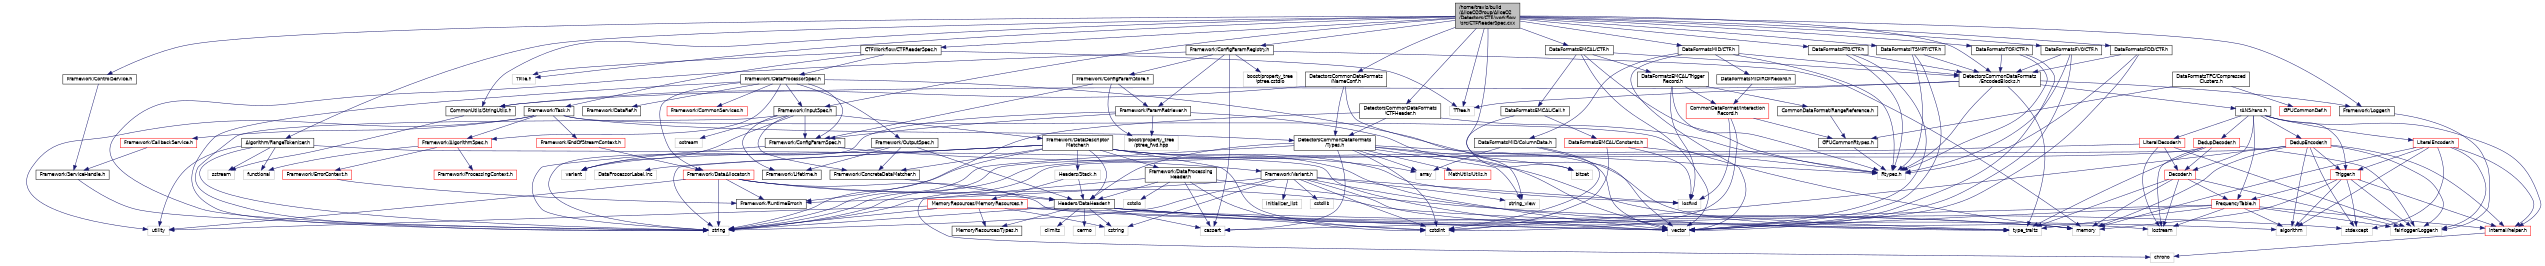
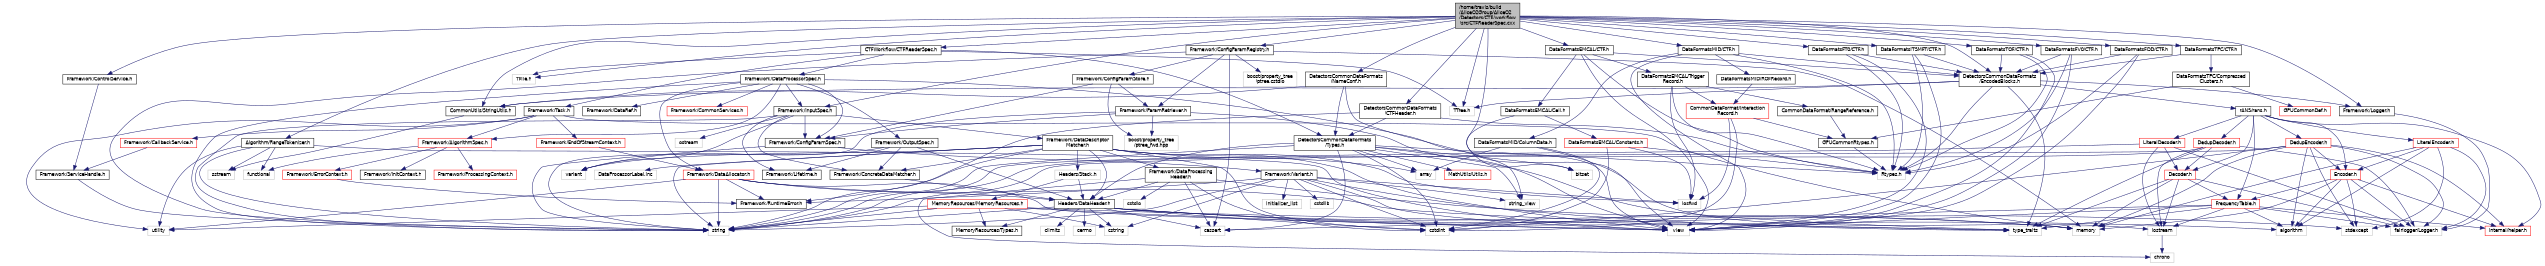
none -> (2211, 50)
(926, 132) -> (1135, 67)
(2511, 174) -> none
none -> (393, 175)
(2345, 175) -> (2345, 175)
(1679, 231) -> (1679, 231)
(2332, 244) -> (2162, 242)
